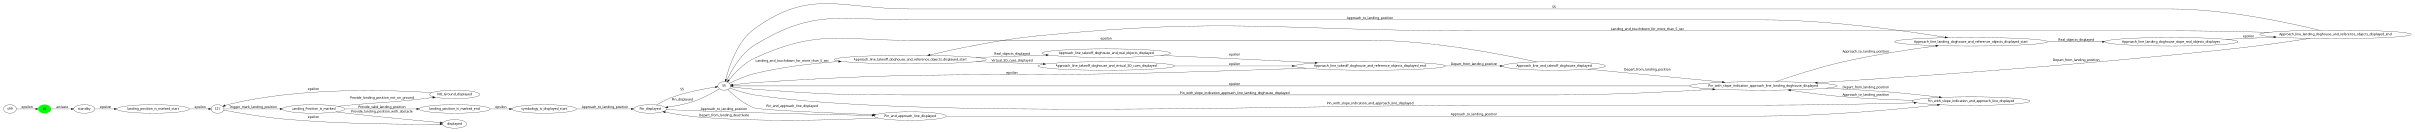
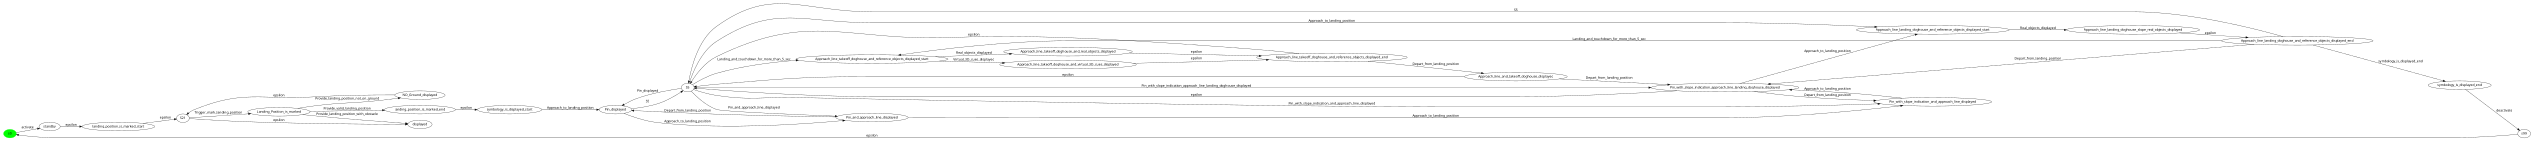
none -> (2460, 85)
(724, 115) -> (688, 111)
